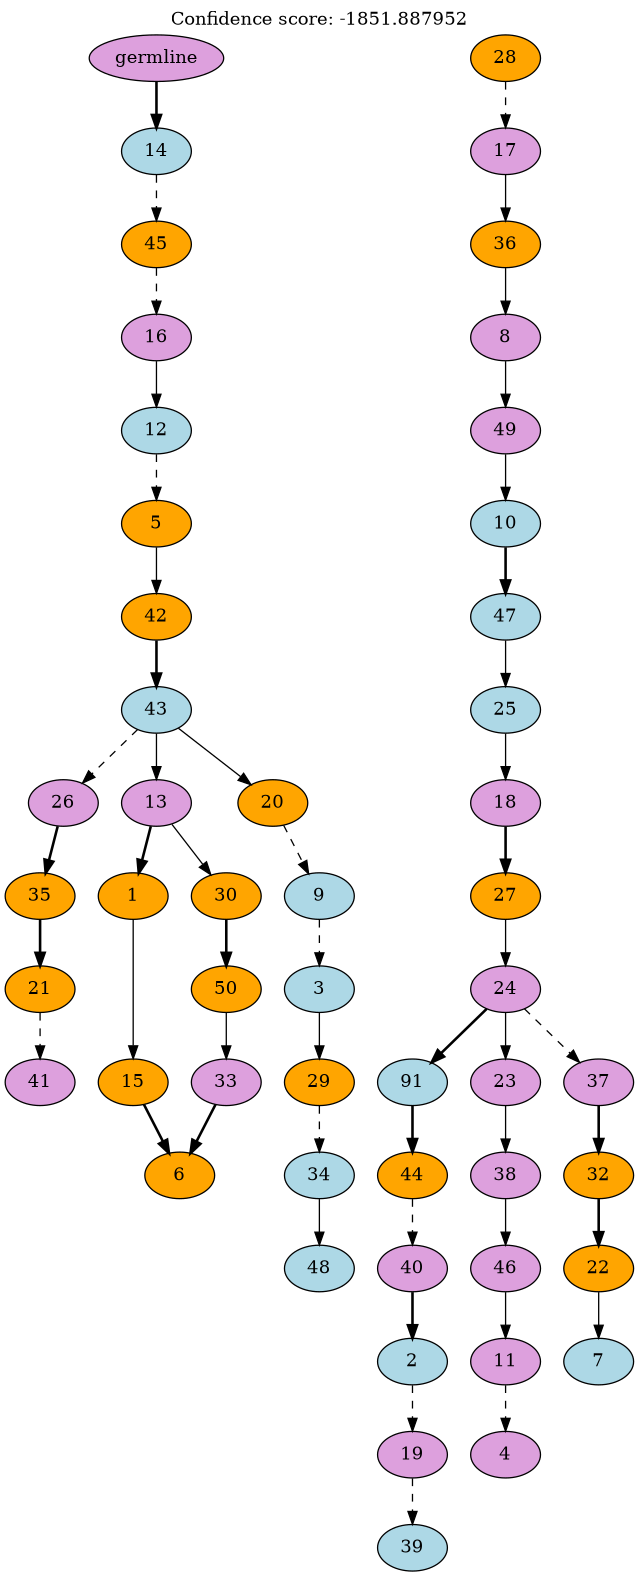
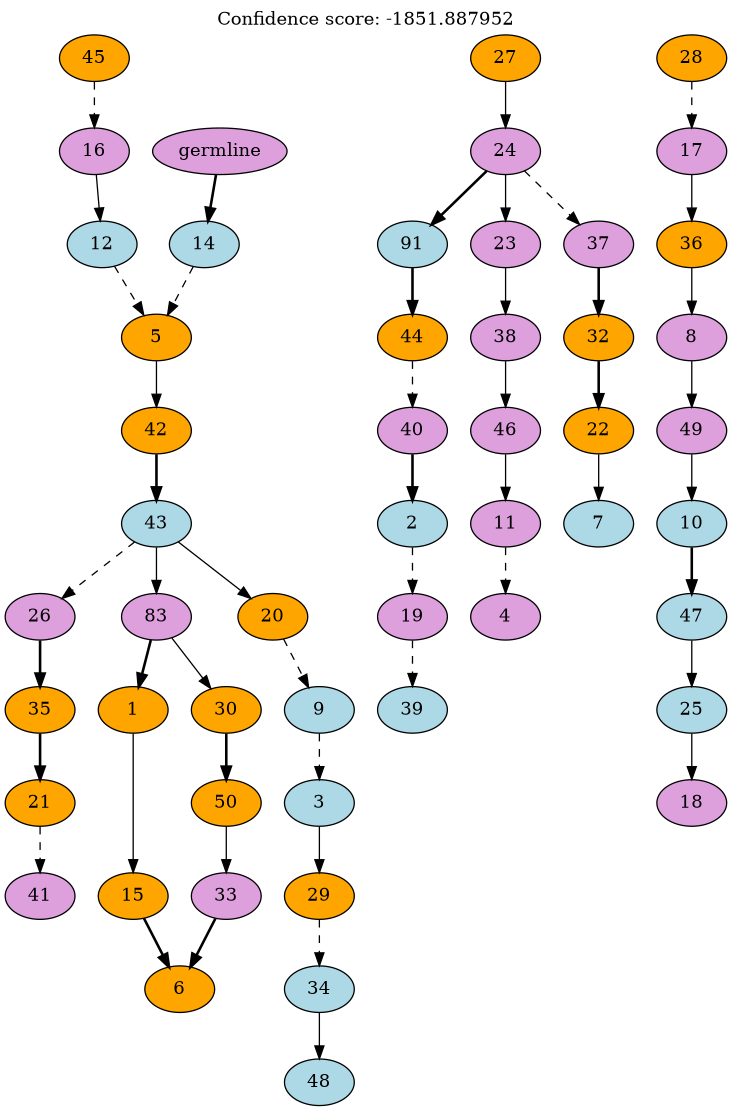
(156, 192) -> (183, 285)
(156, 803) -> (156, 617)
(506, 843) -> none
